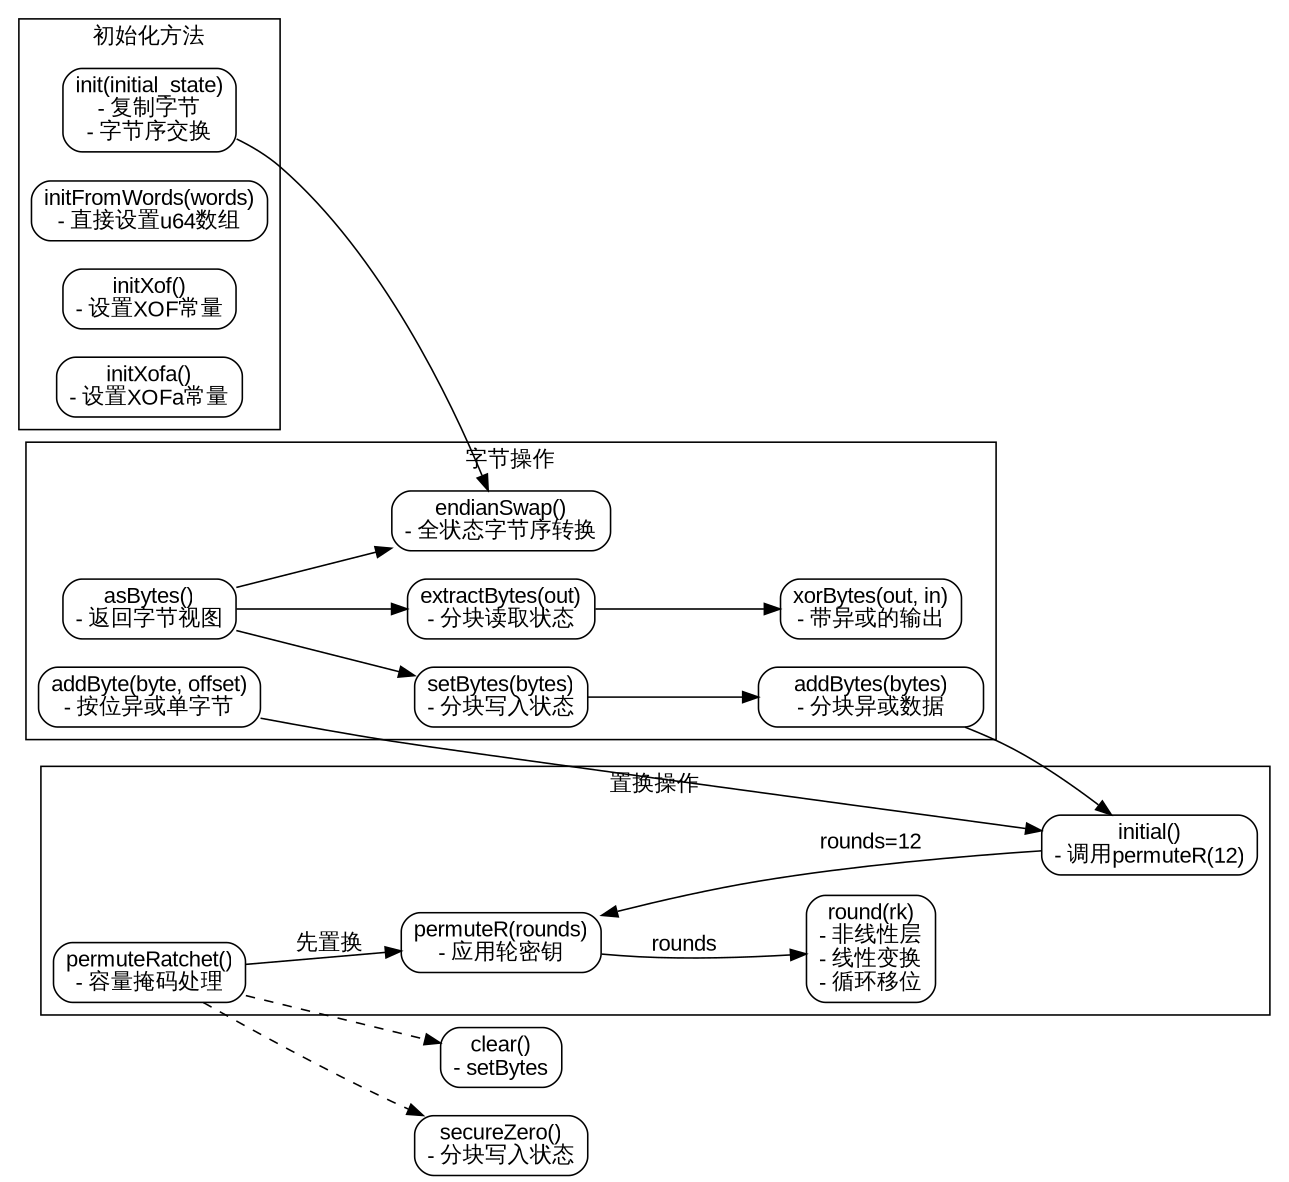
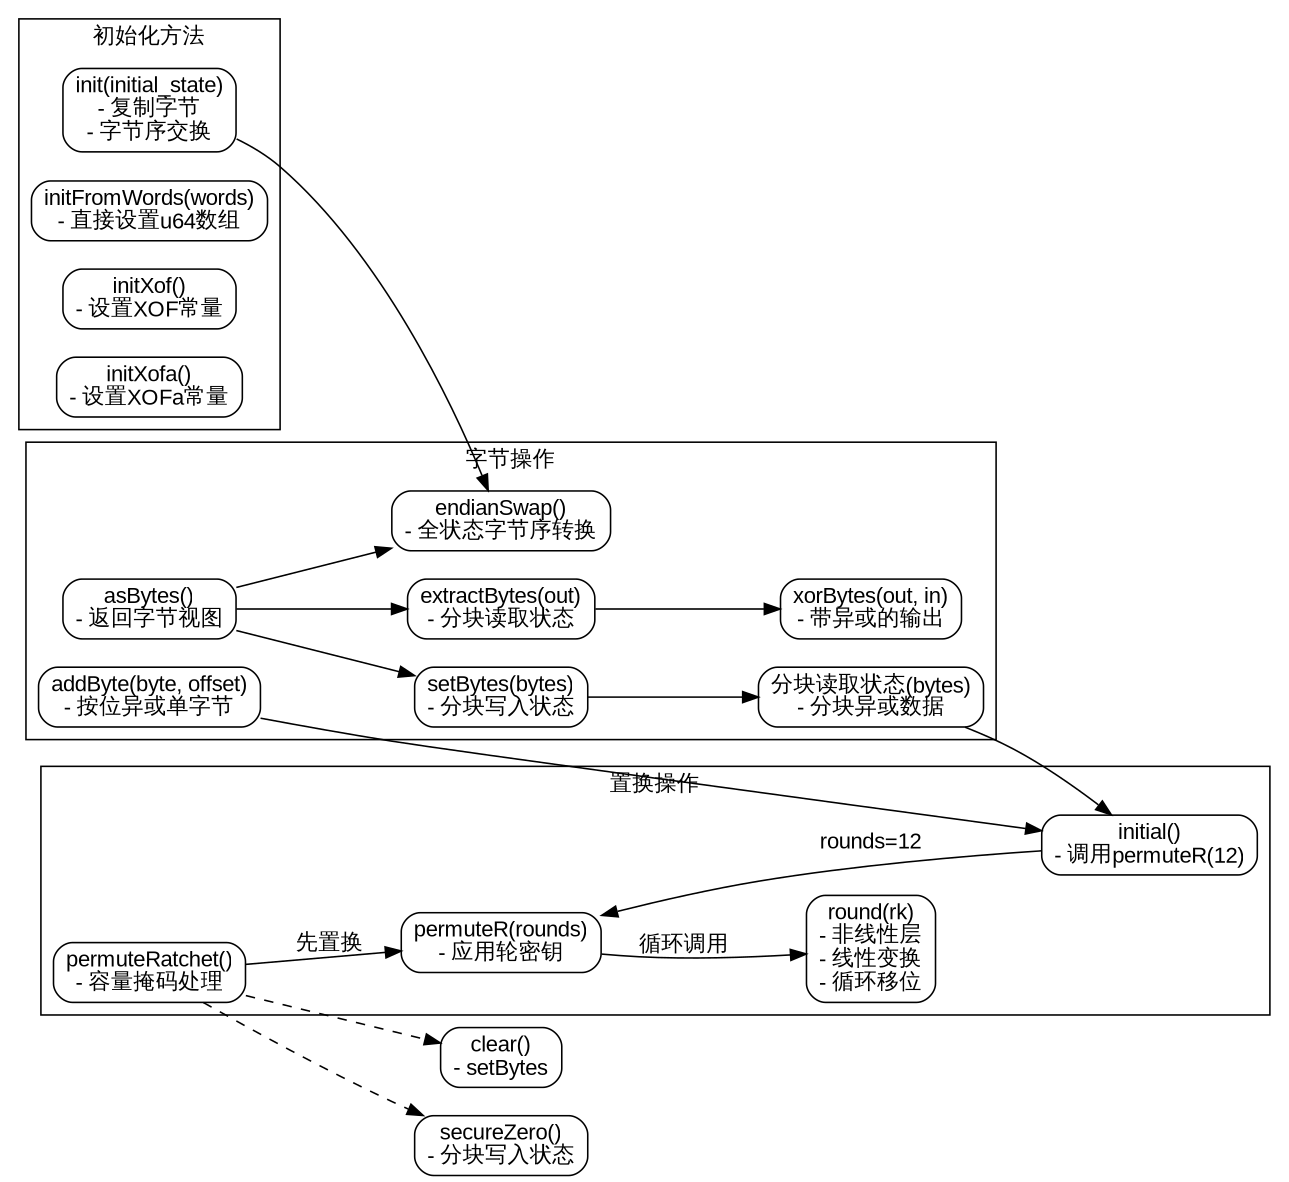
(871, 697) -> (871, 697)
(685, 945) -> (685, 945)
